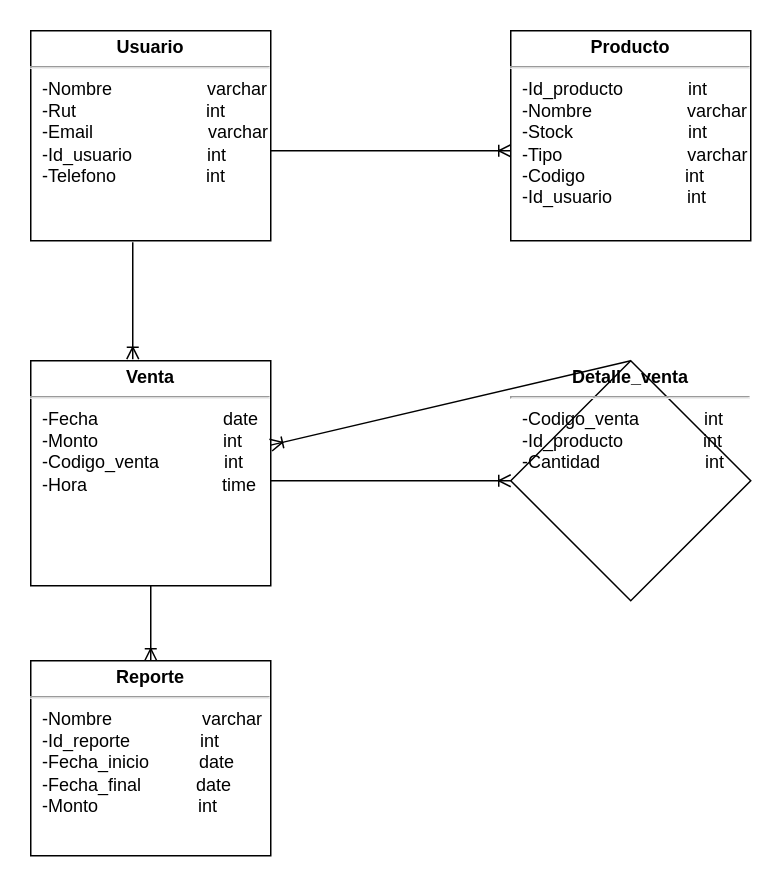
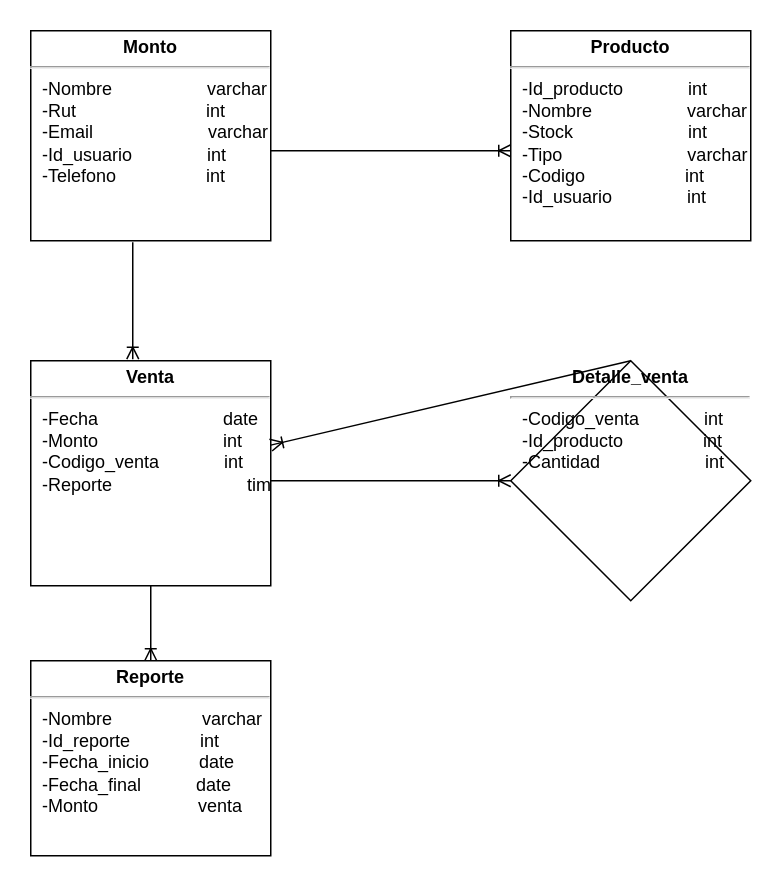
(182, 96) -> (182, 96)
(179, 415) -> (195, 415)
(171, 726) -> (171, 726)
